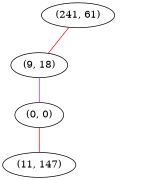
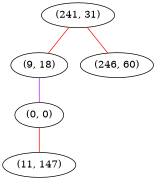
(78, 15) -> (78, 15)
none -> (117, 65)
